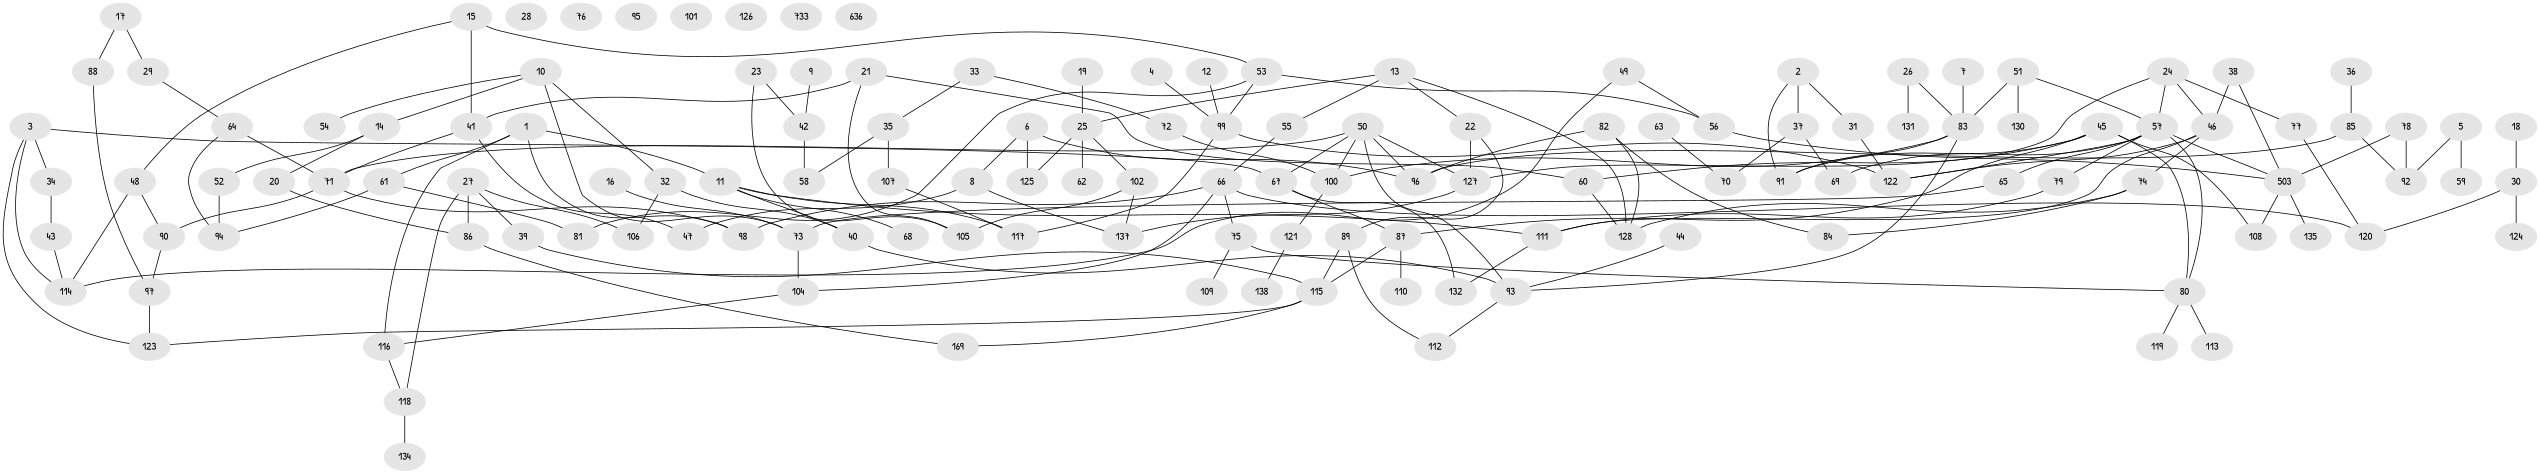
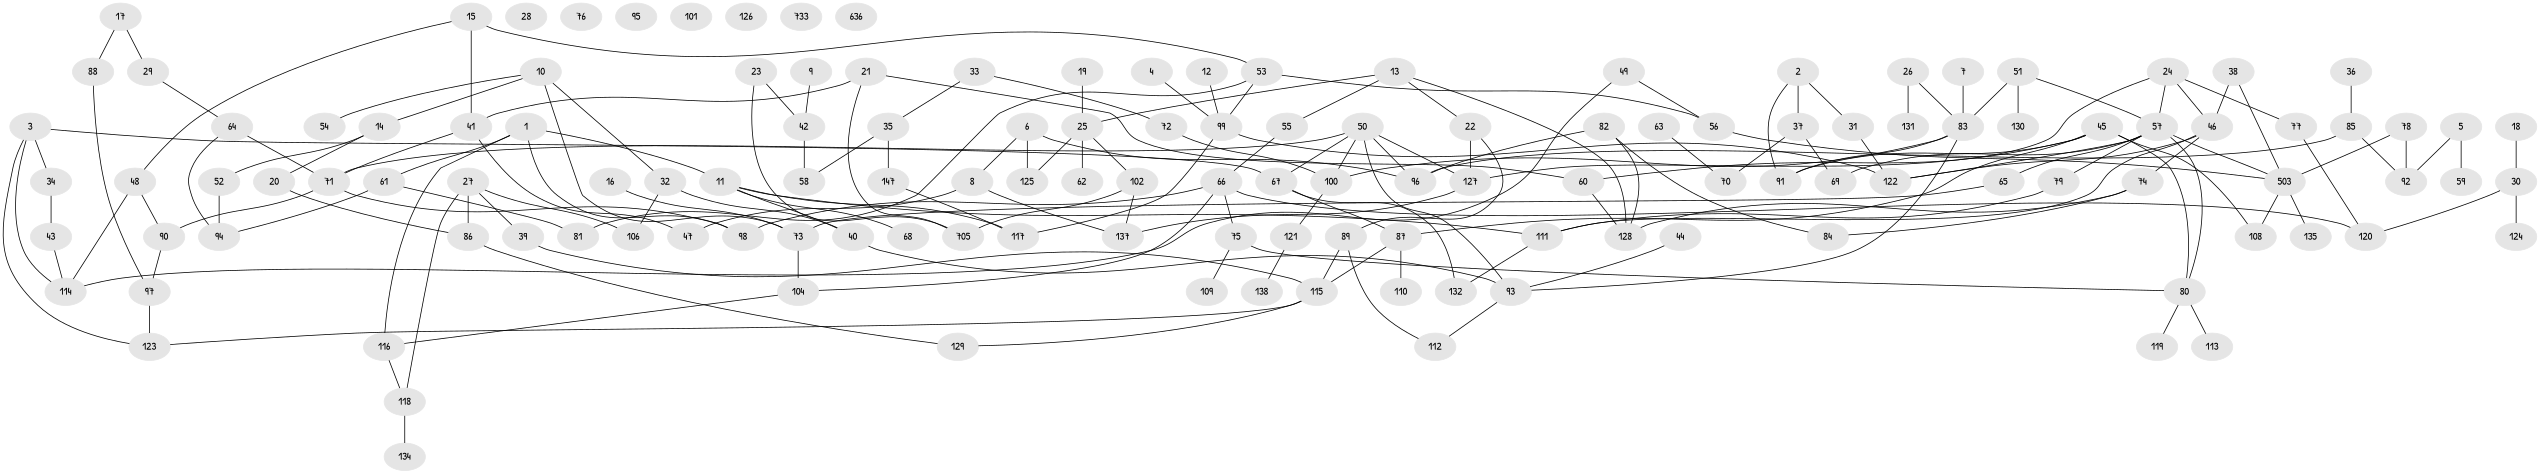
(888, 182) -> (888, 182)
(963, 237) -> (963, 237)
(958, 347) -> (958, 347)
